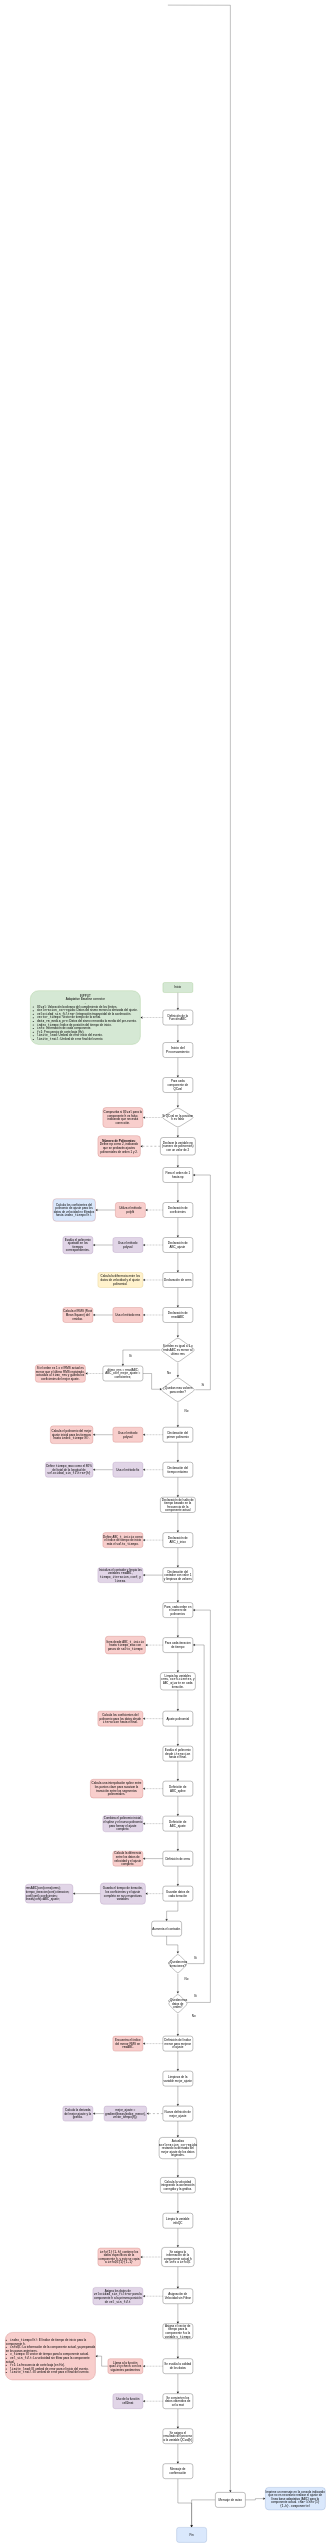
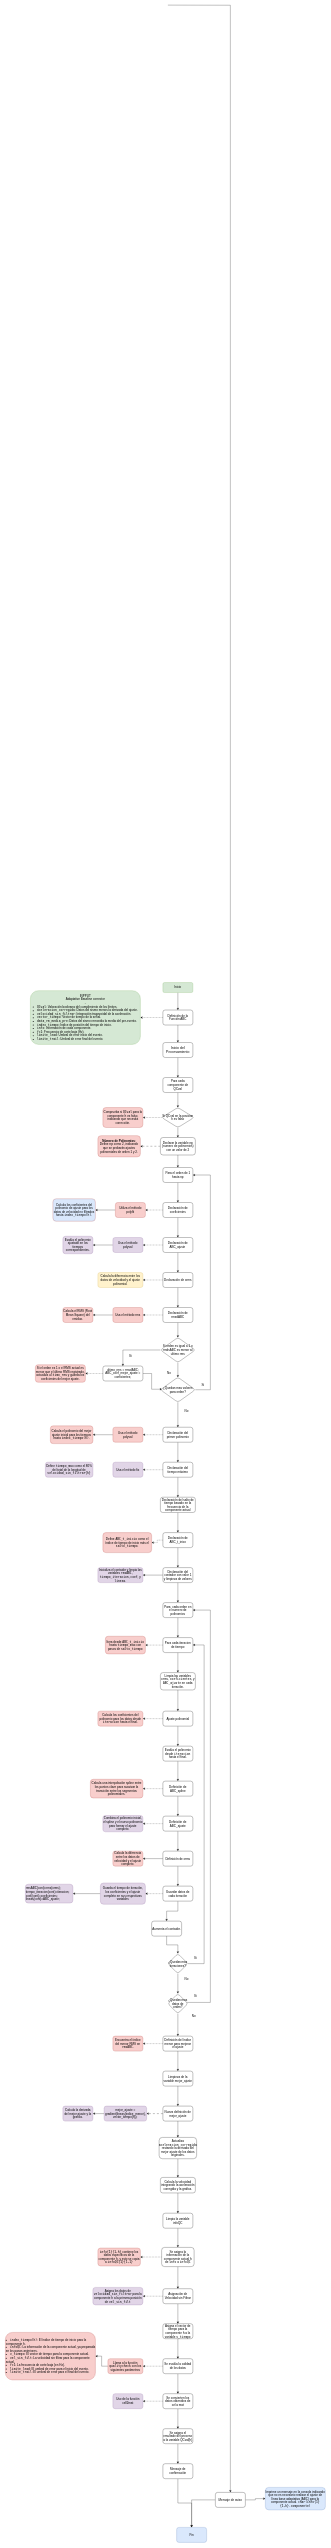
(95, 1470) -> none
(123, 1540) -> (127, 1543)
